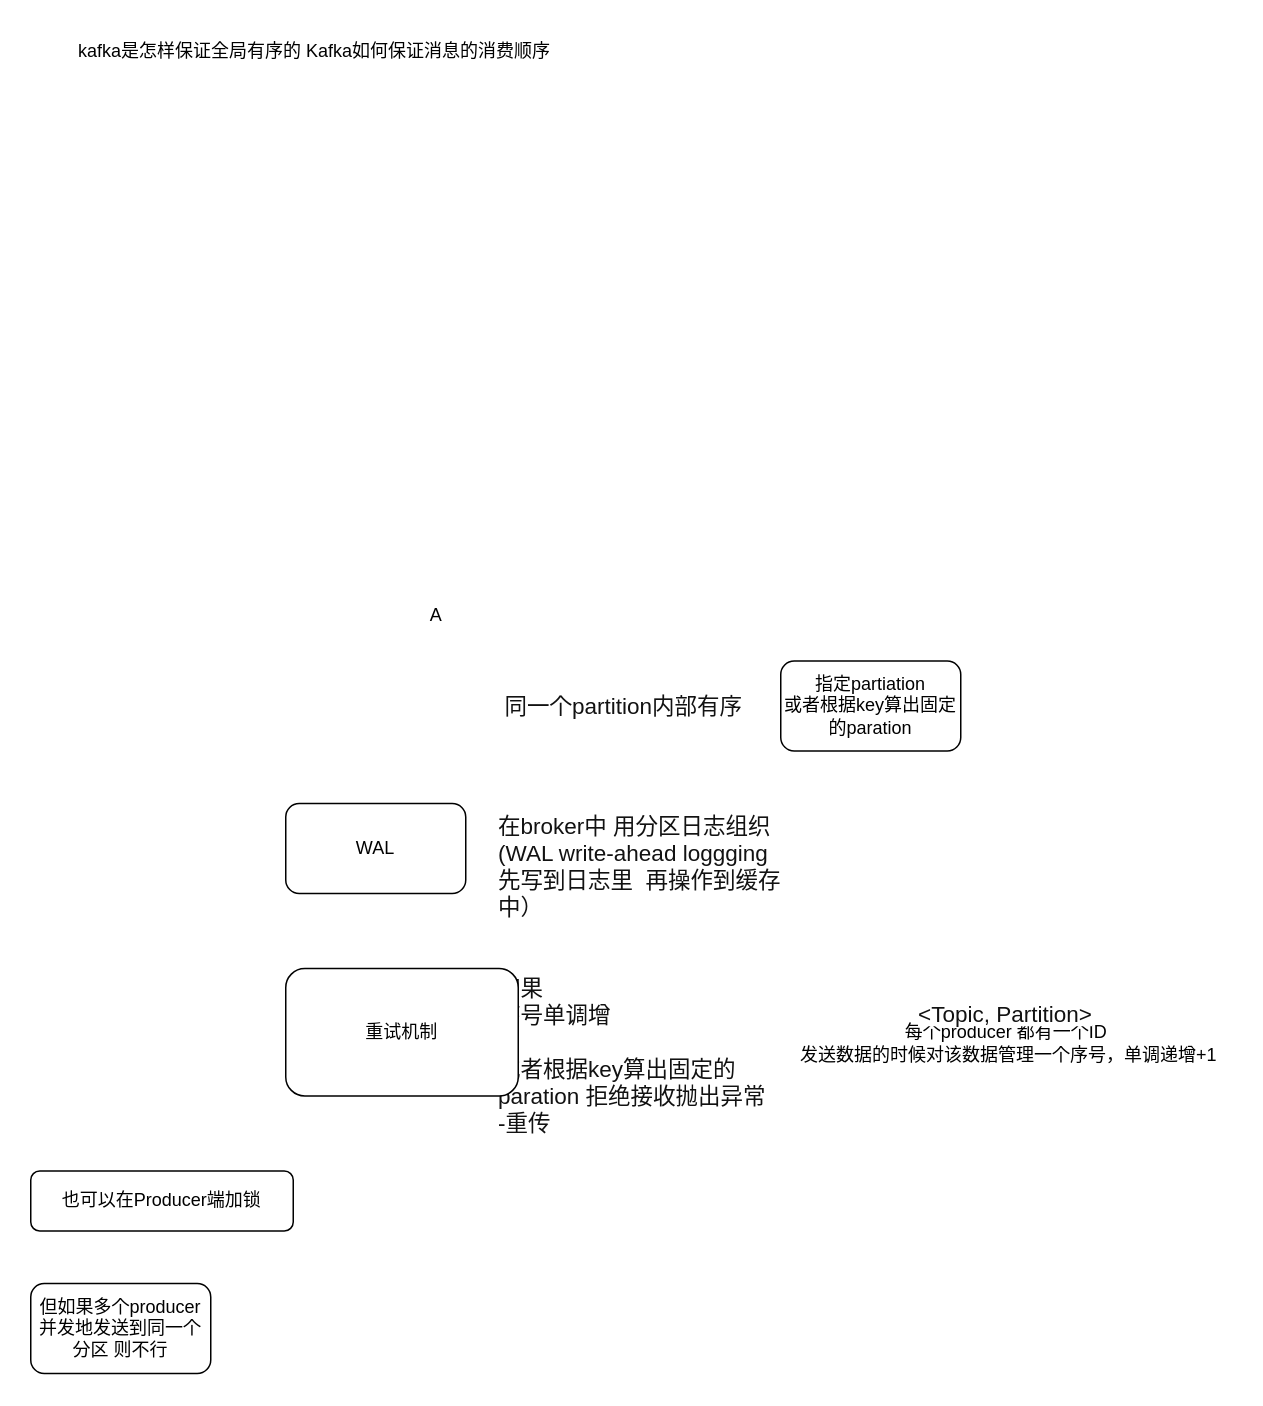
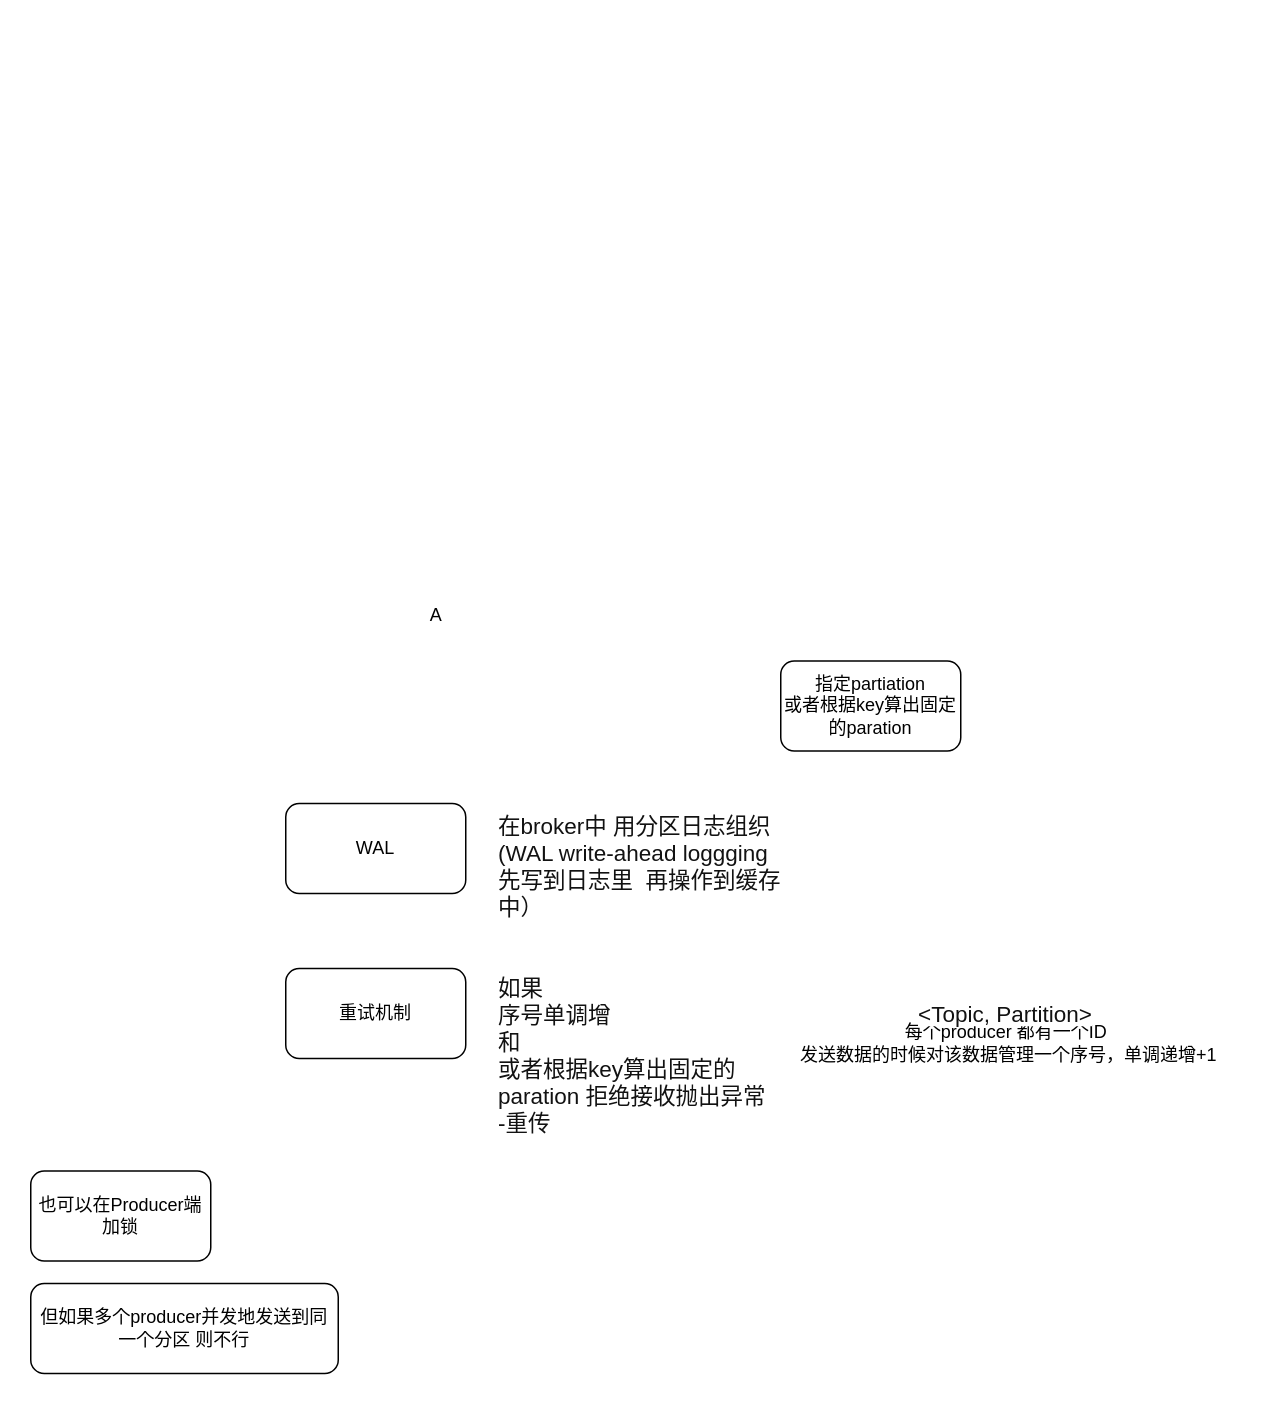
(331, 53) -> none
(623, 706) -> none
(402, 1032) -> (376, 1013)
(162, 1201) -> (121, 1216)
(121, 1328) -> (185, 1328)
